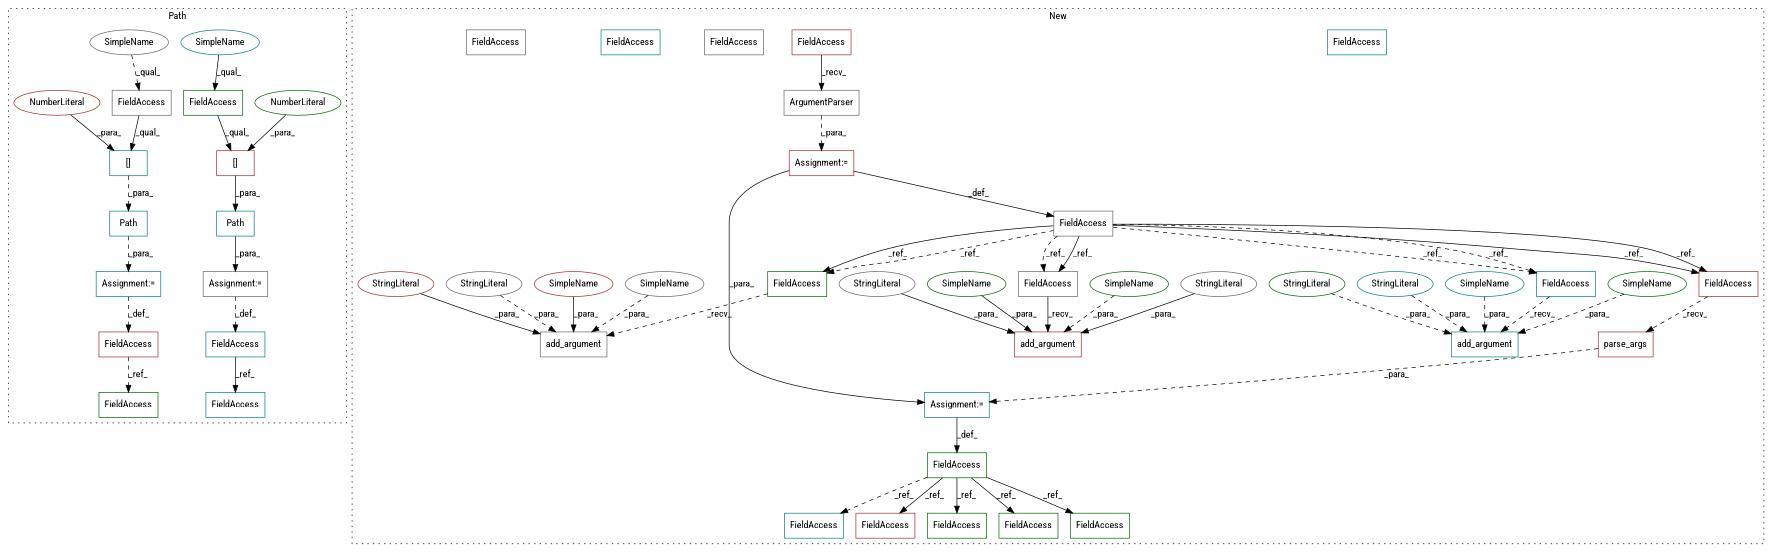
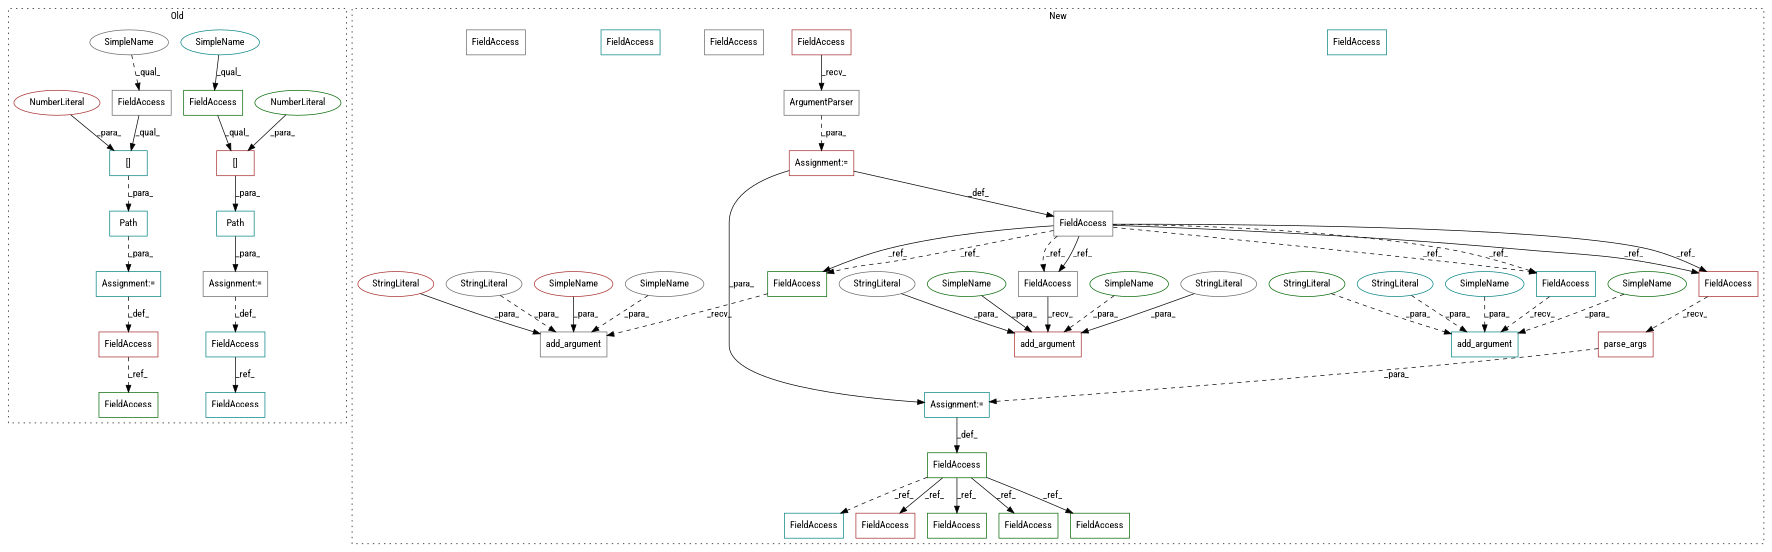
(177, 16) -> (177, 16)
